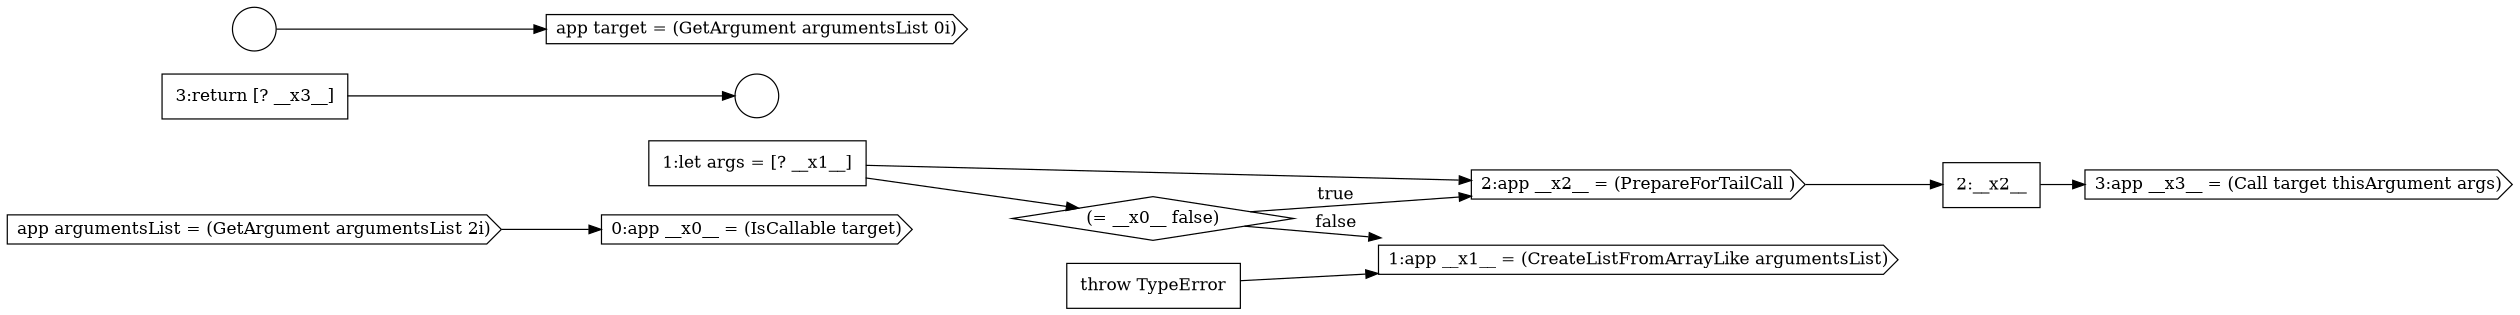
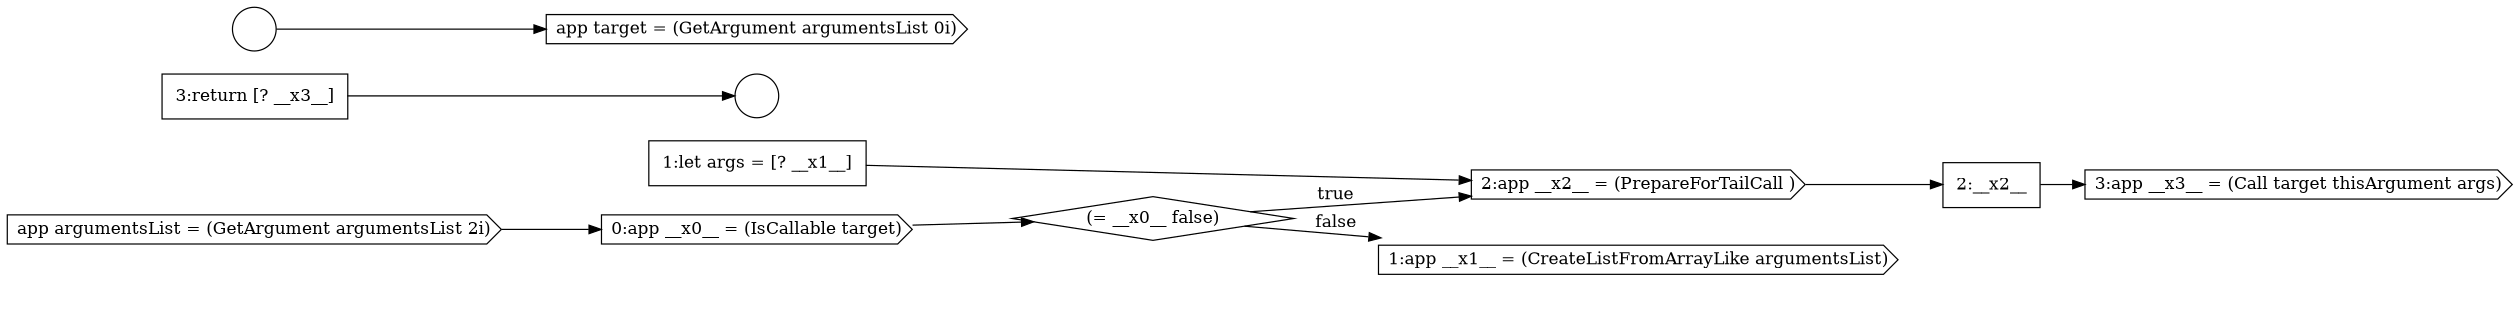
(966, 192) -> (967, 224)
(1153, 285) -> none
